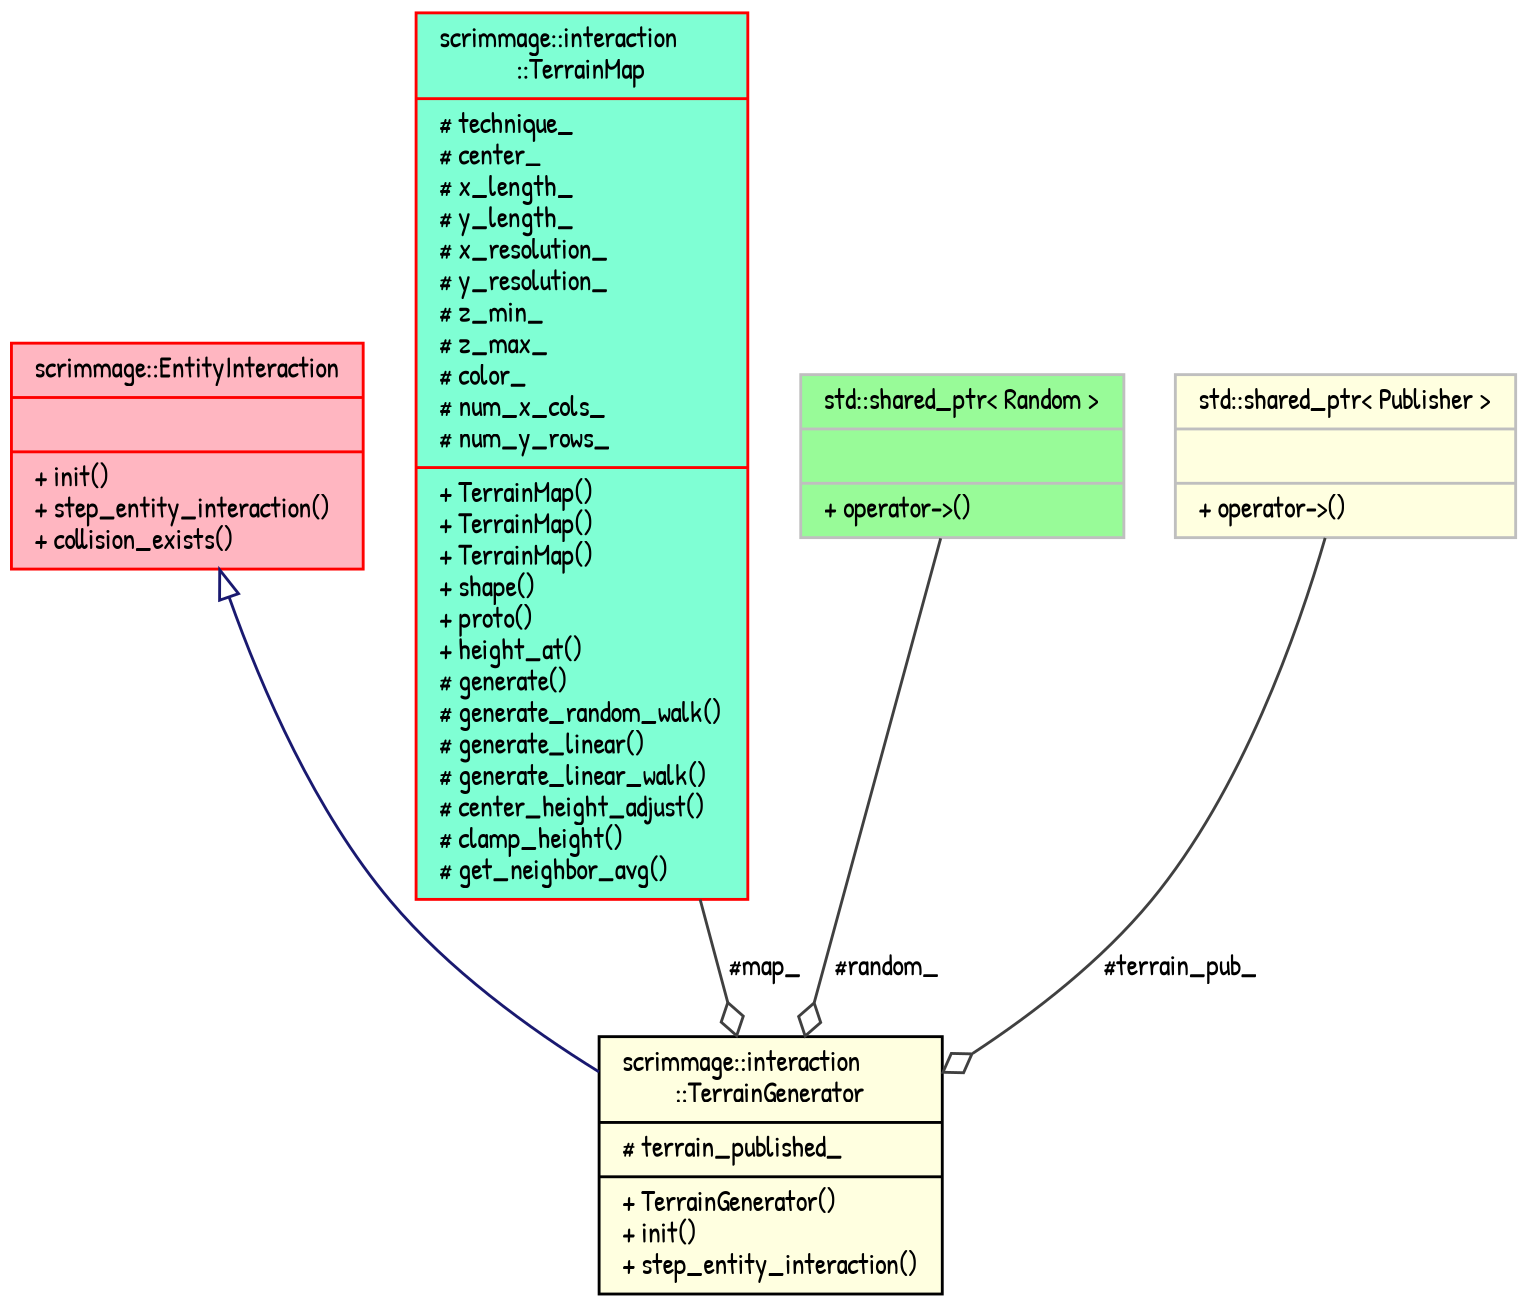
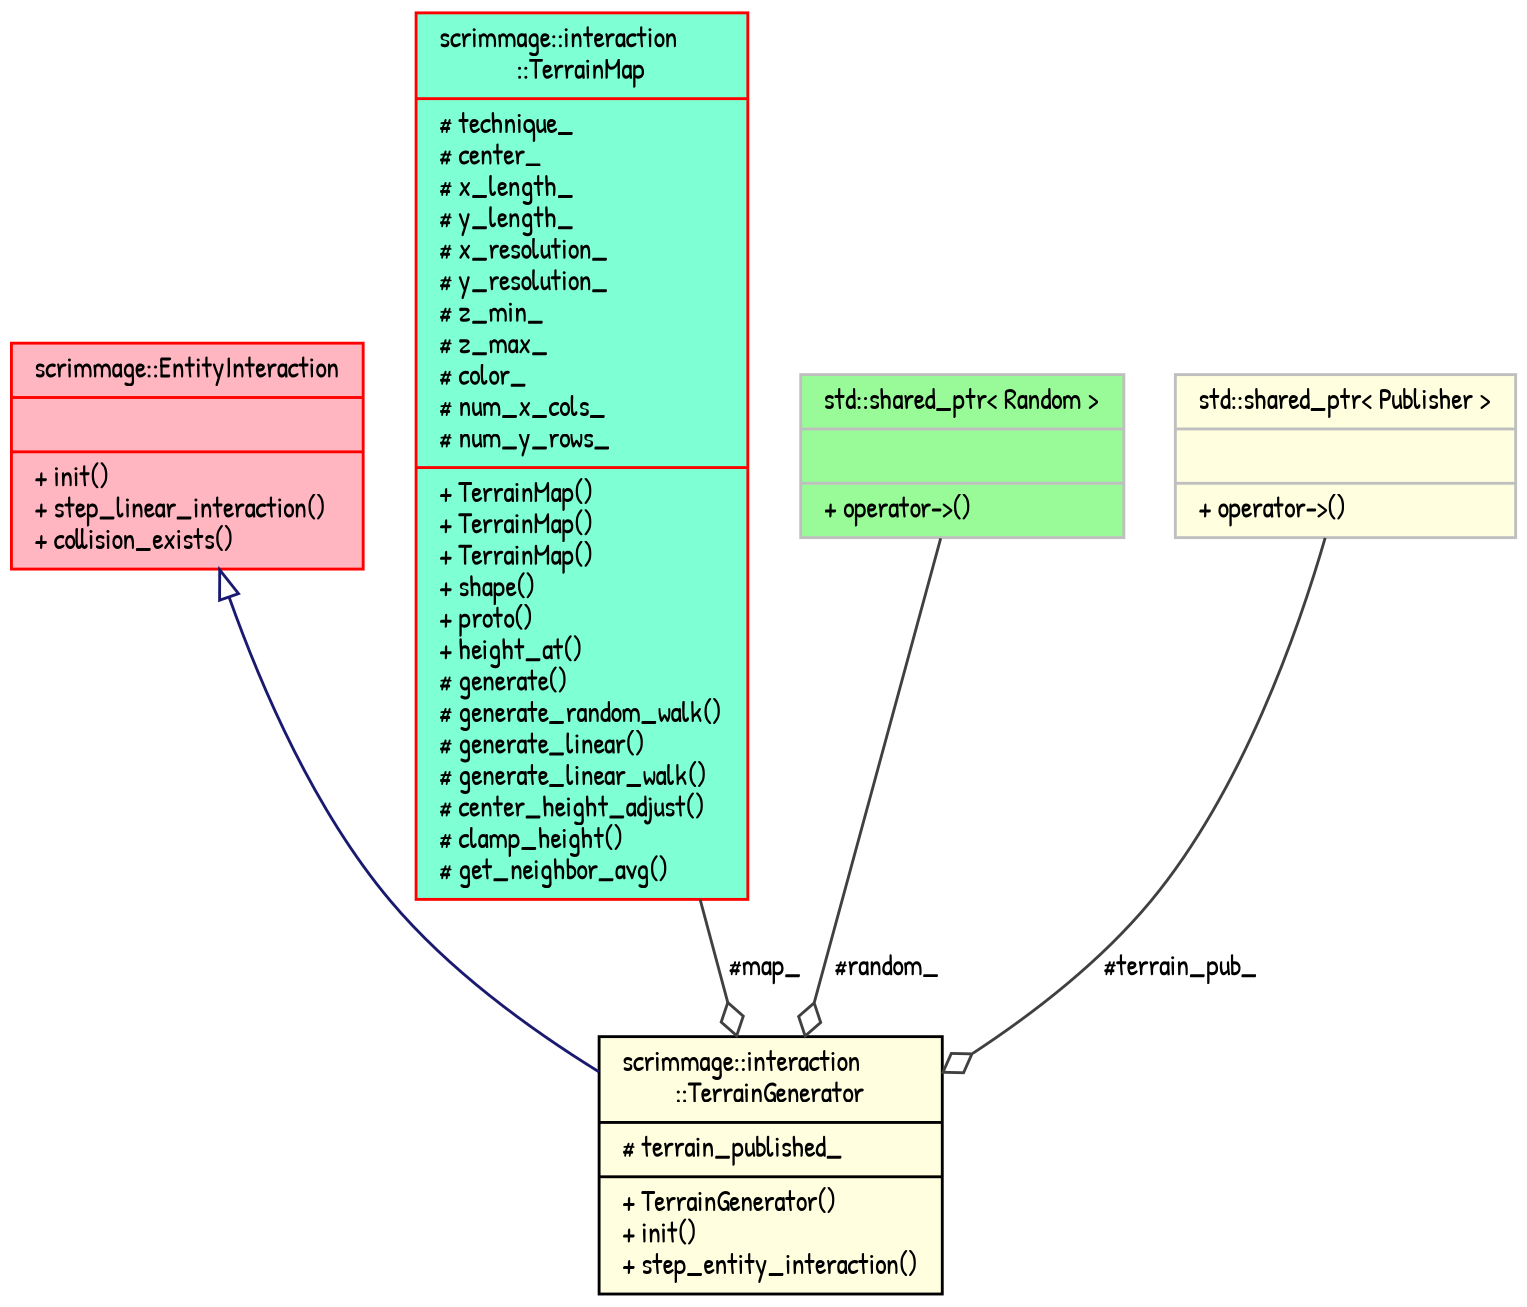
(183, 509) -> (182, 509)
